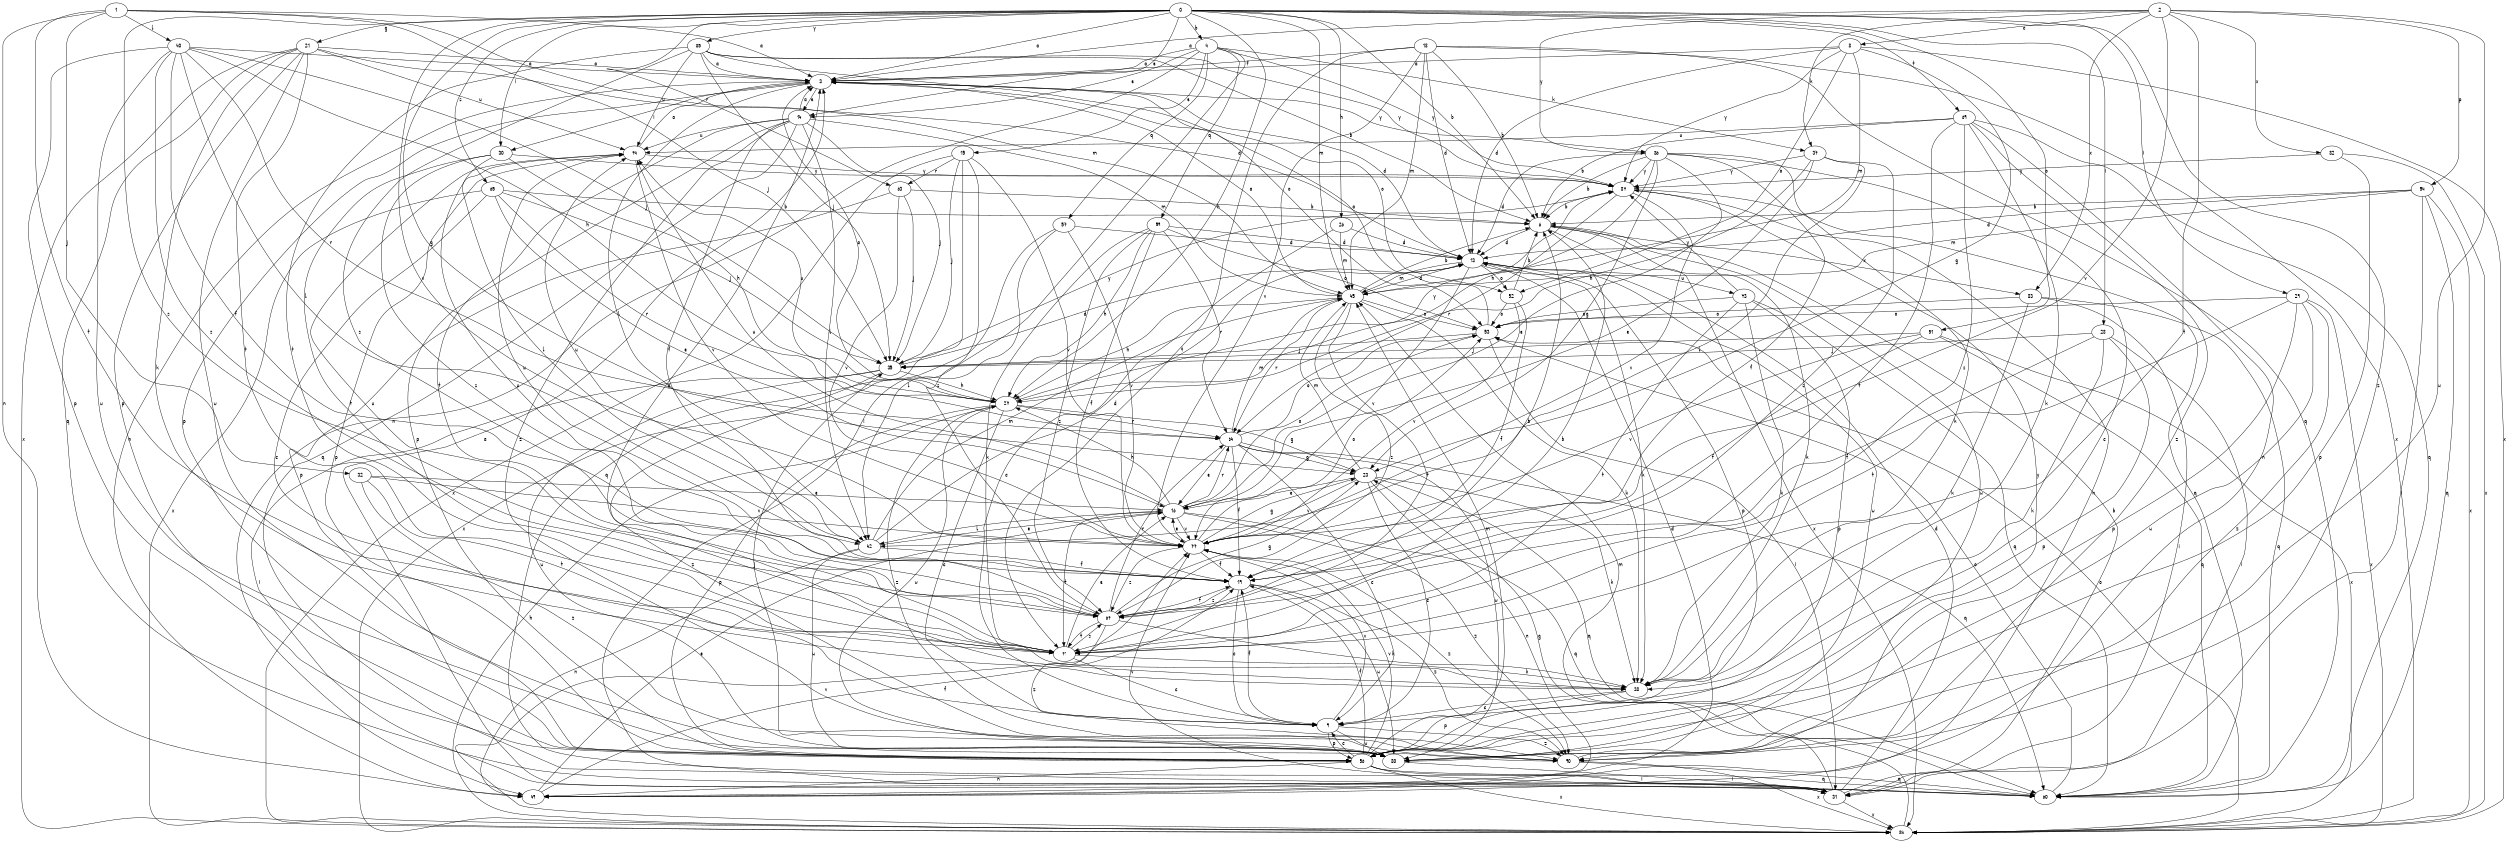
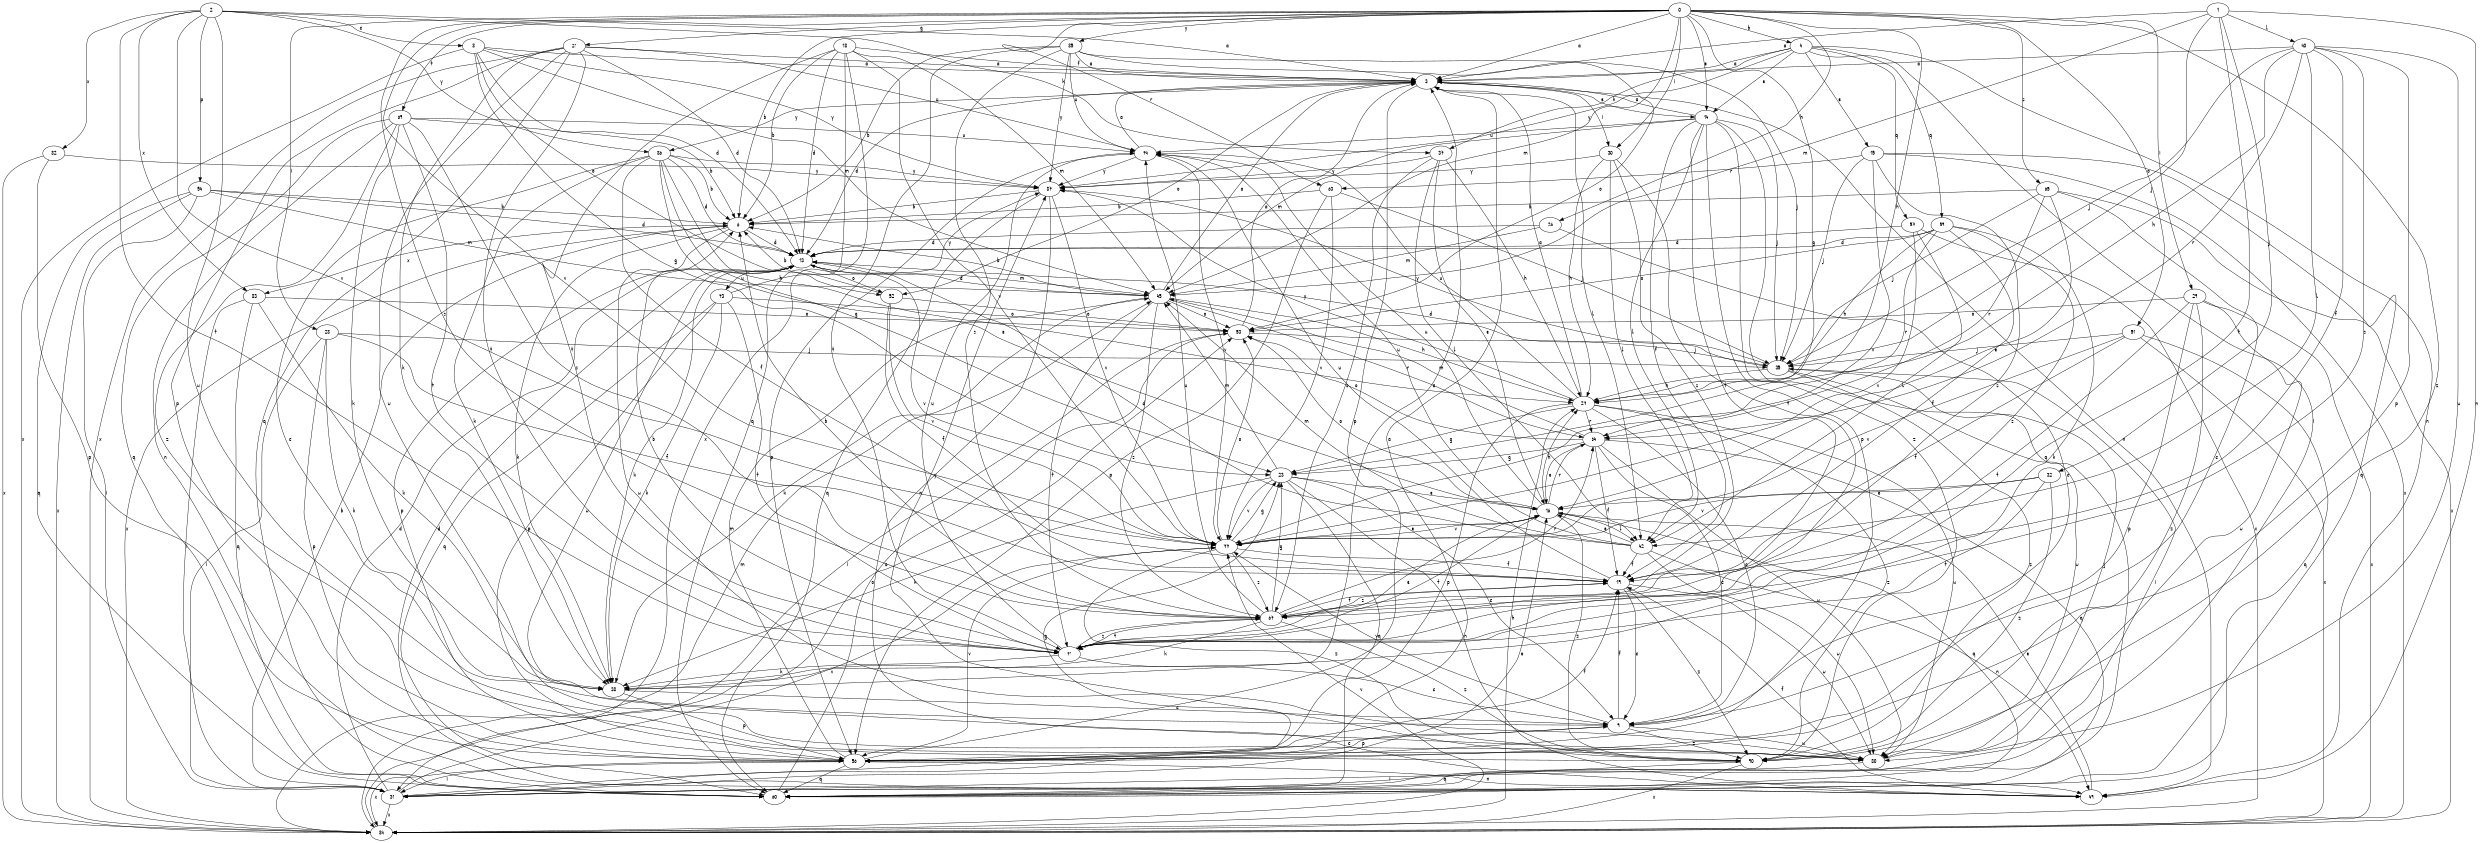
(1411, 327) -> none
none -> (1046, 773)
